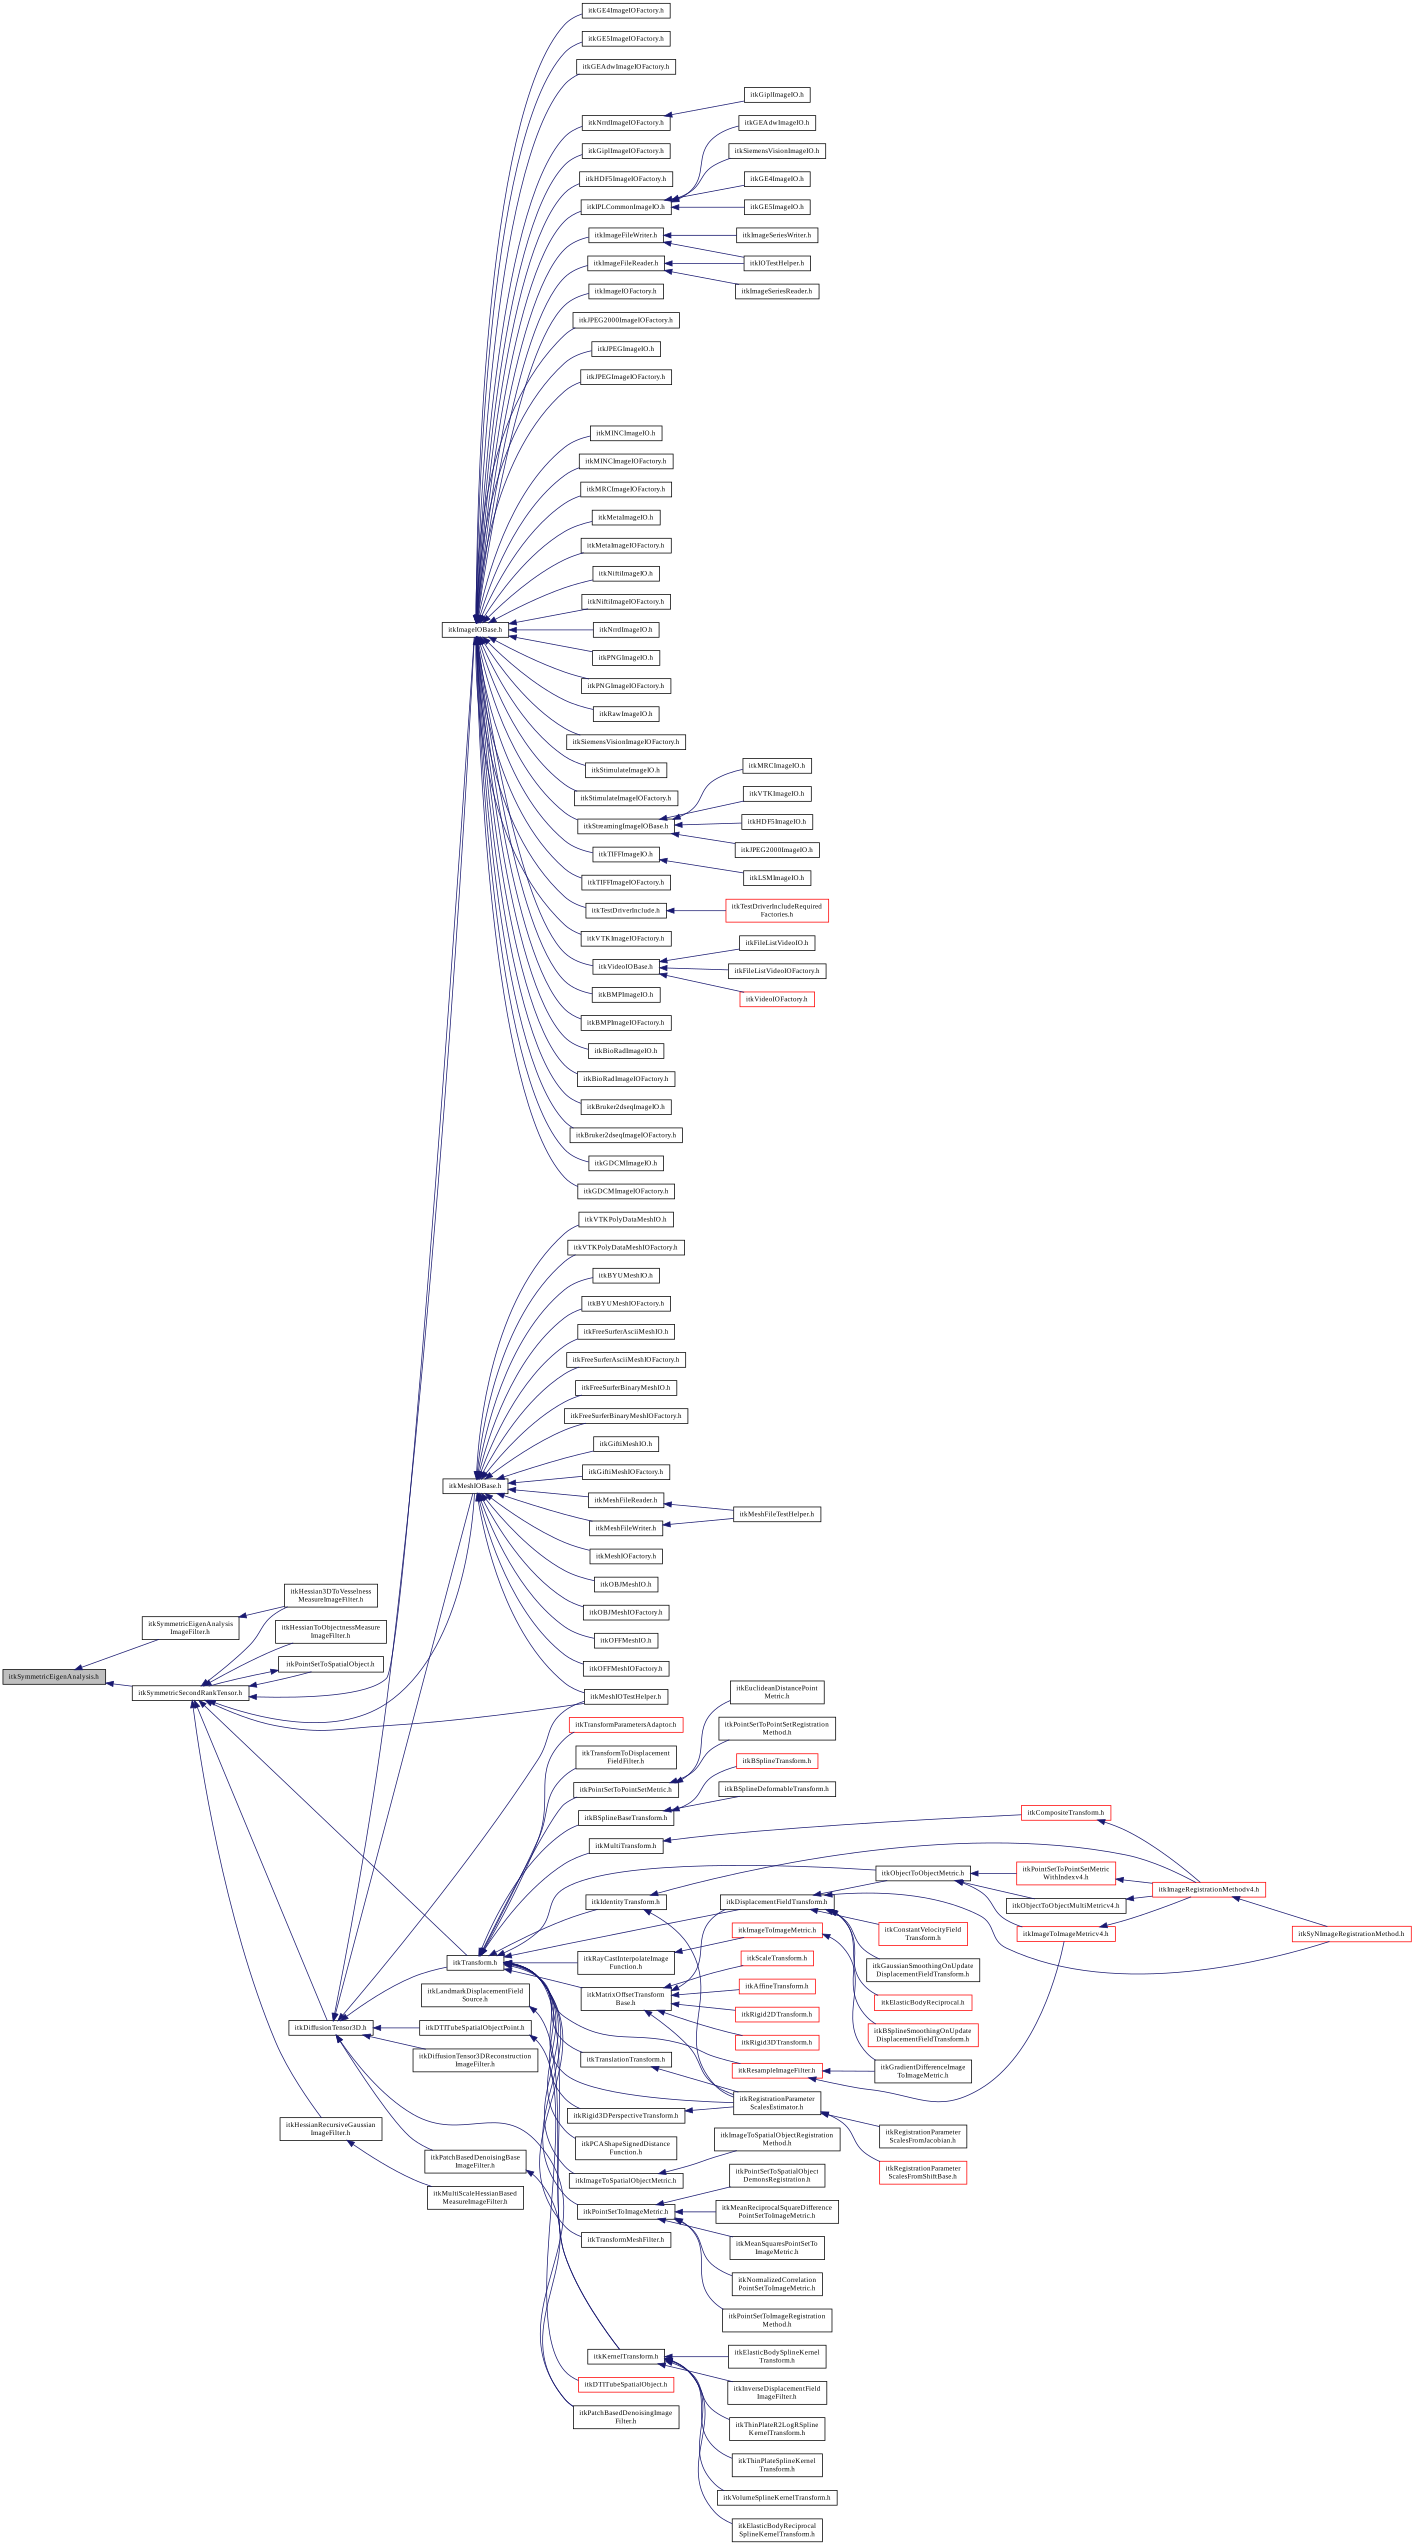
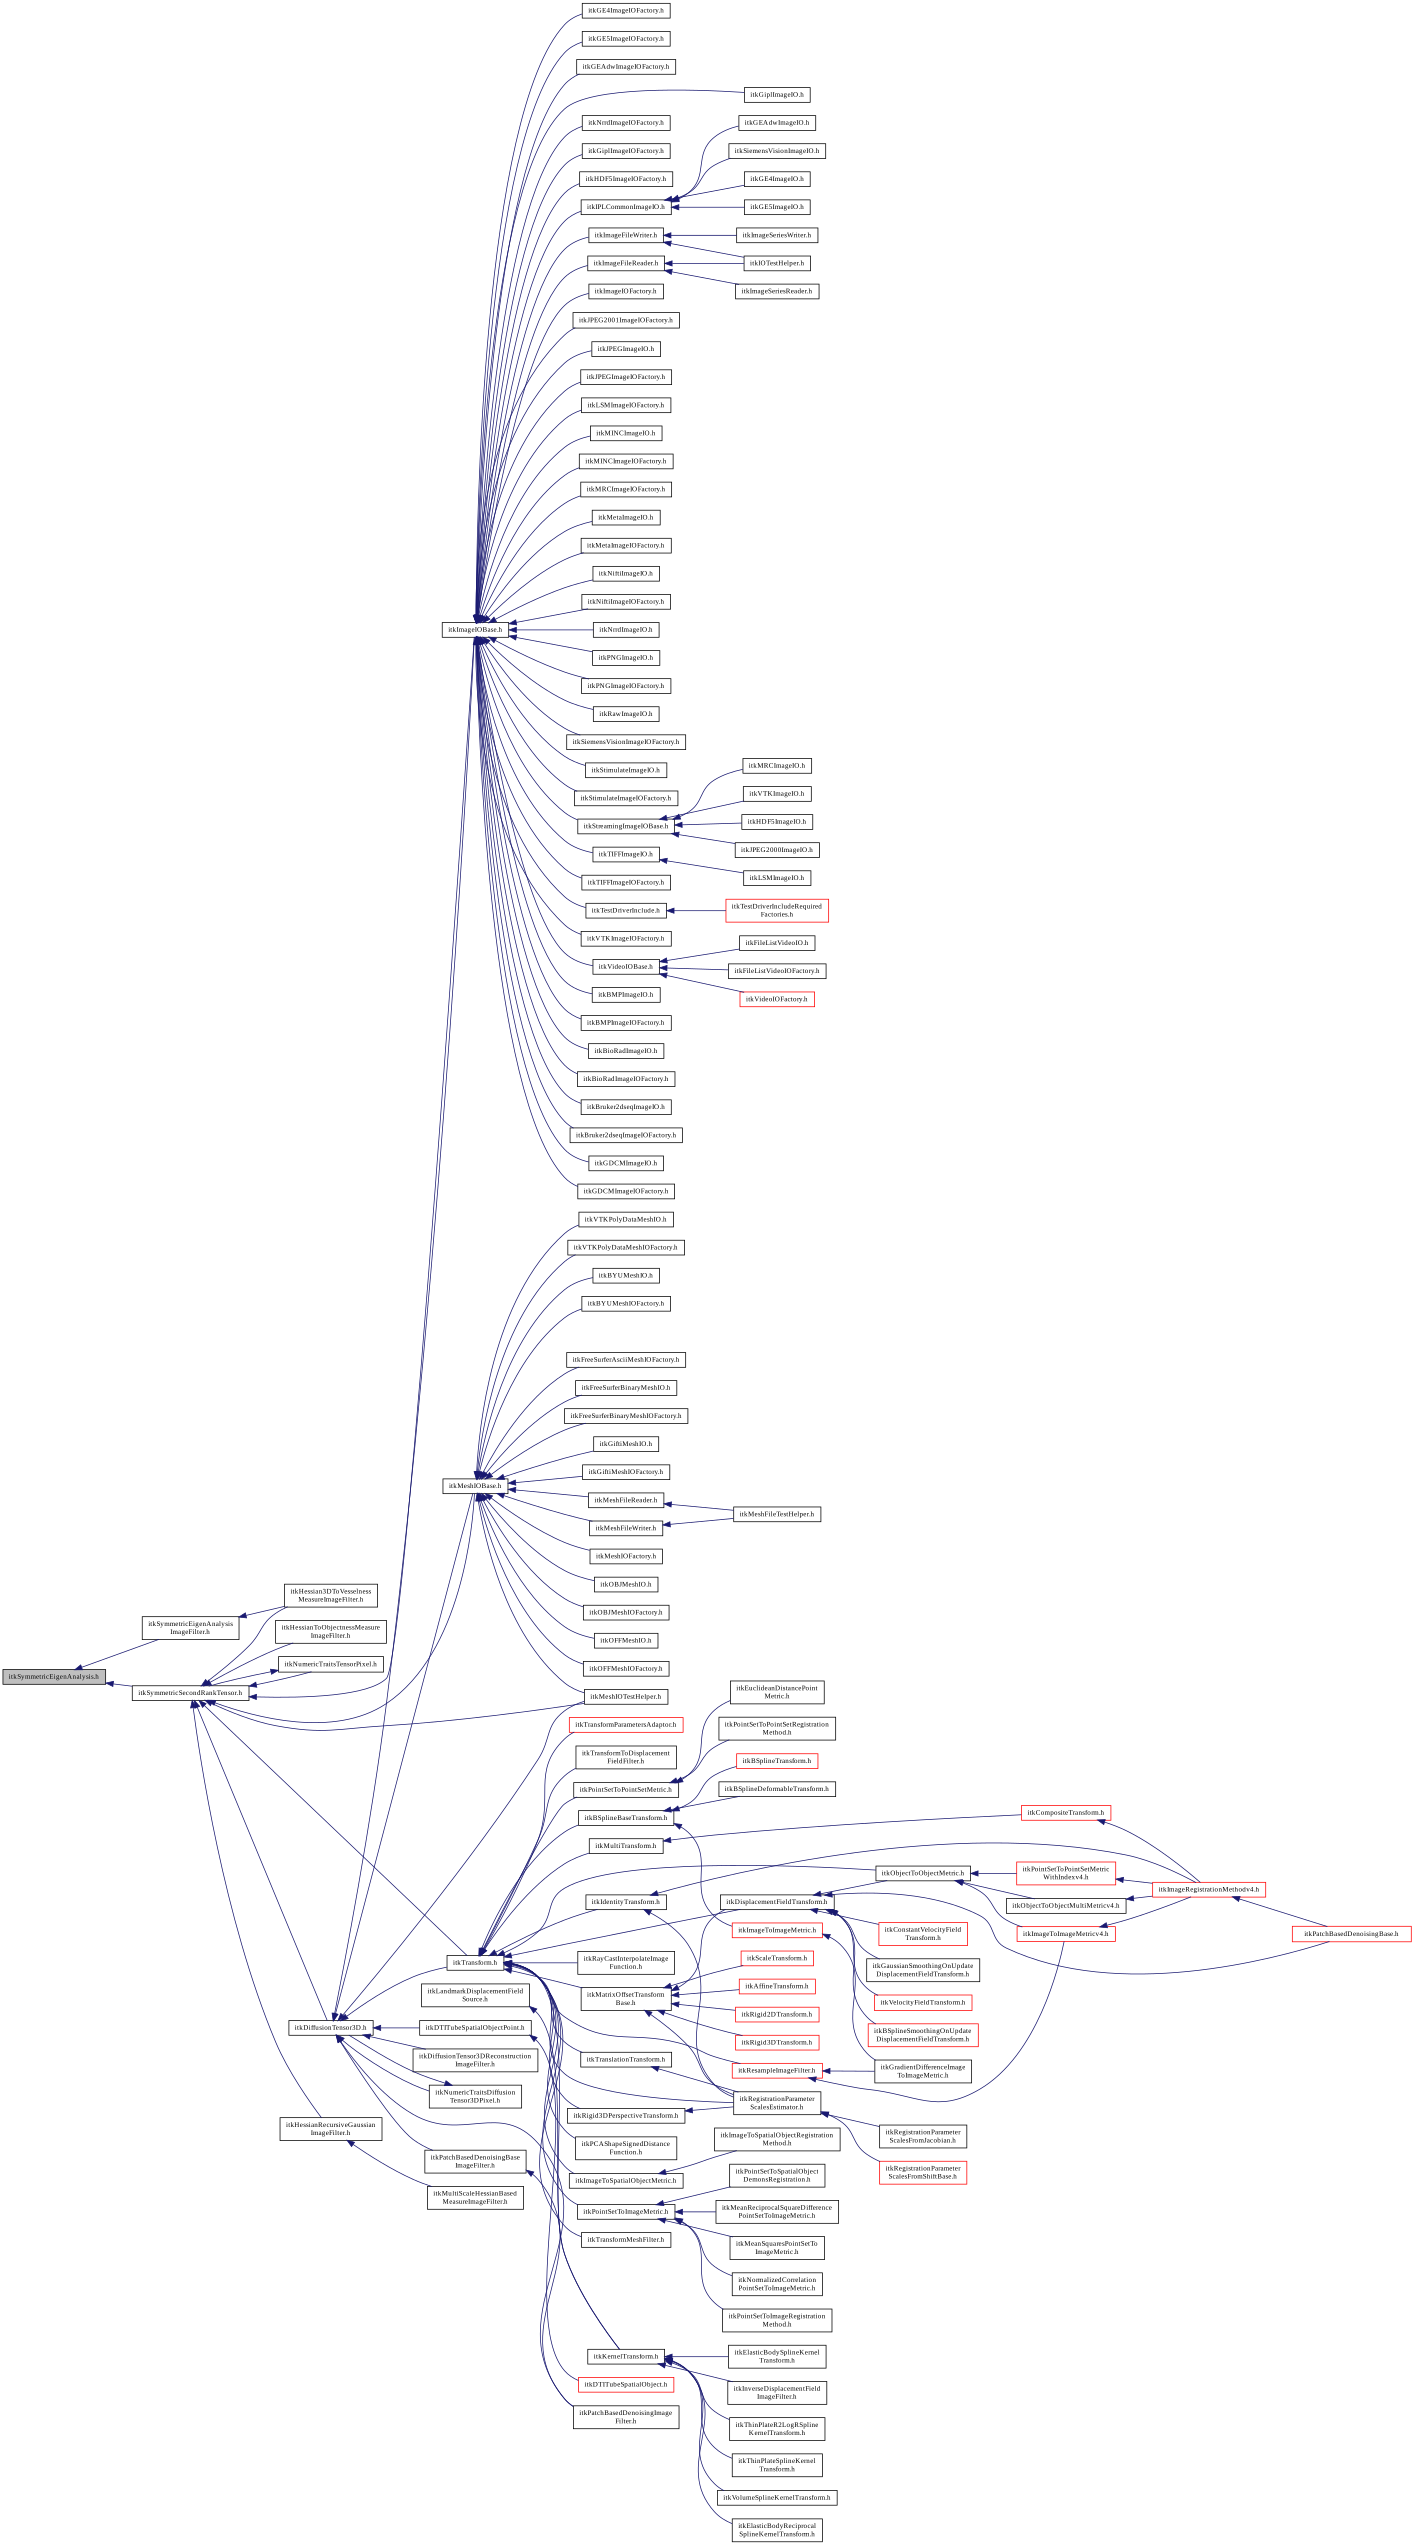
(708, 108) -> (539, 147)
(626, 320) -> (626, 320)
none -> (626, 405)
(626, 1332) -> none
(331, 1664) -> (331, 1664)
(1352, 1934) -> (1352, 1934)
(713, 1944) -> (701, 1877)
(923, 2003) -> (923, 2003)
none -> (475, 2097)
